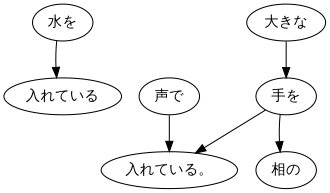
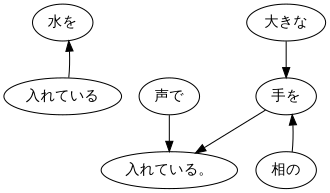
(56, 54) -> (70, 64)
(279, 128) -> (293, 139)
